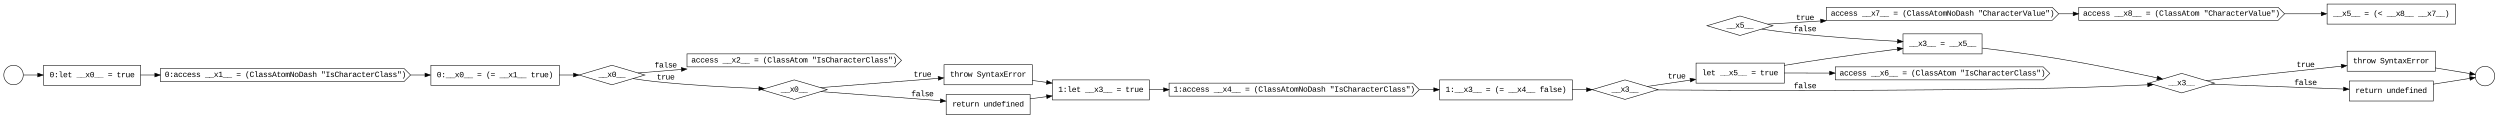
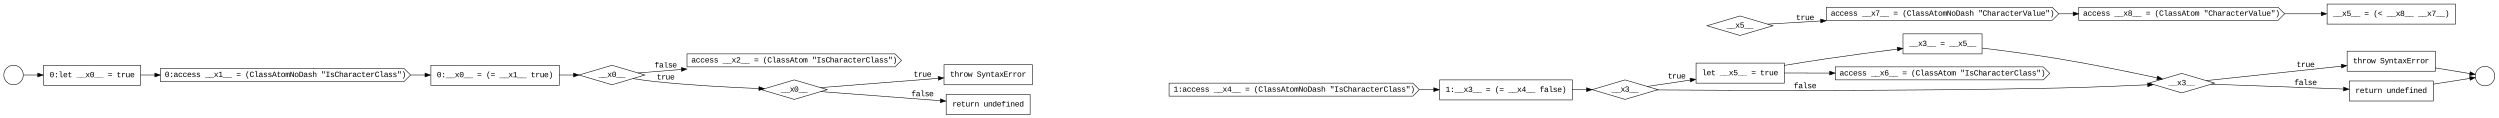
(1829, 37) -> none
(1101, 90) -> none
